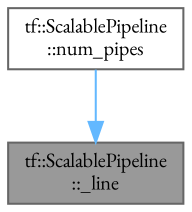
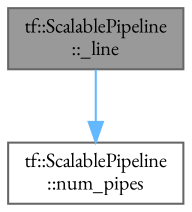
(96, 96) -> (96, 96)
